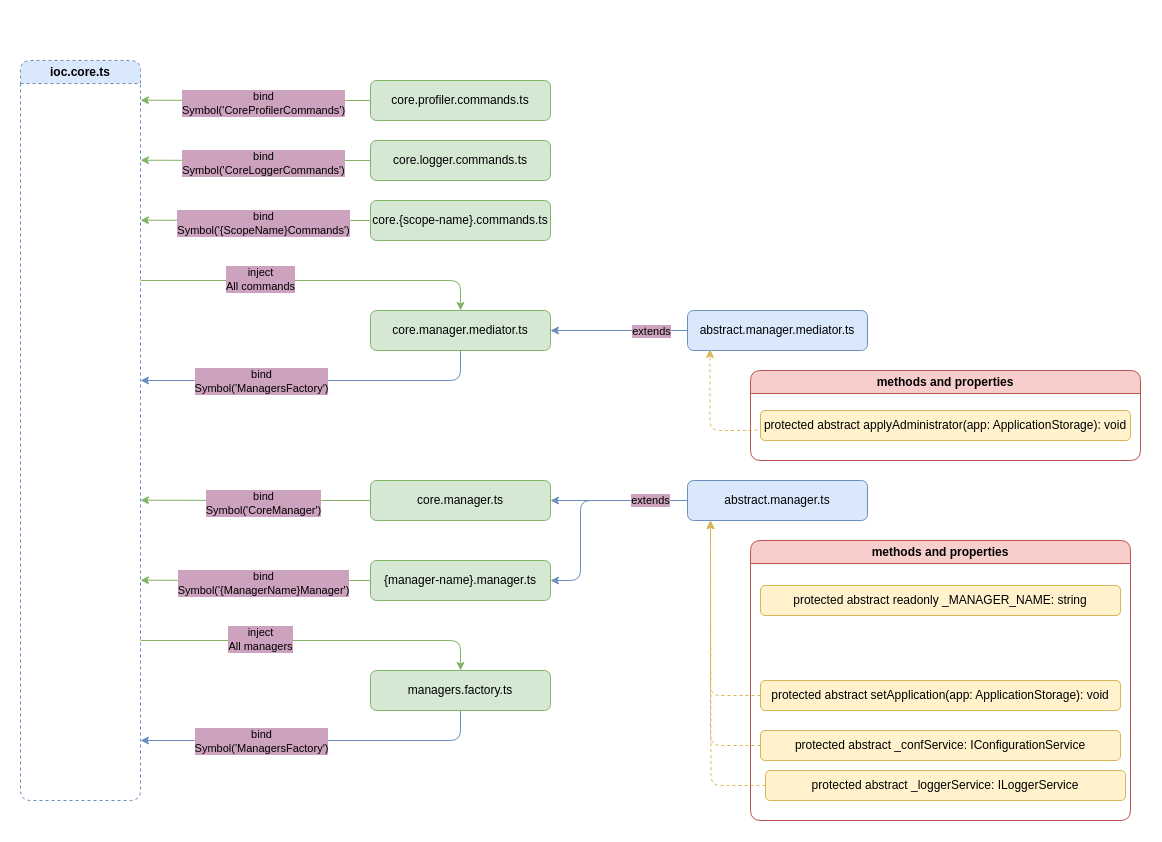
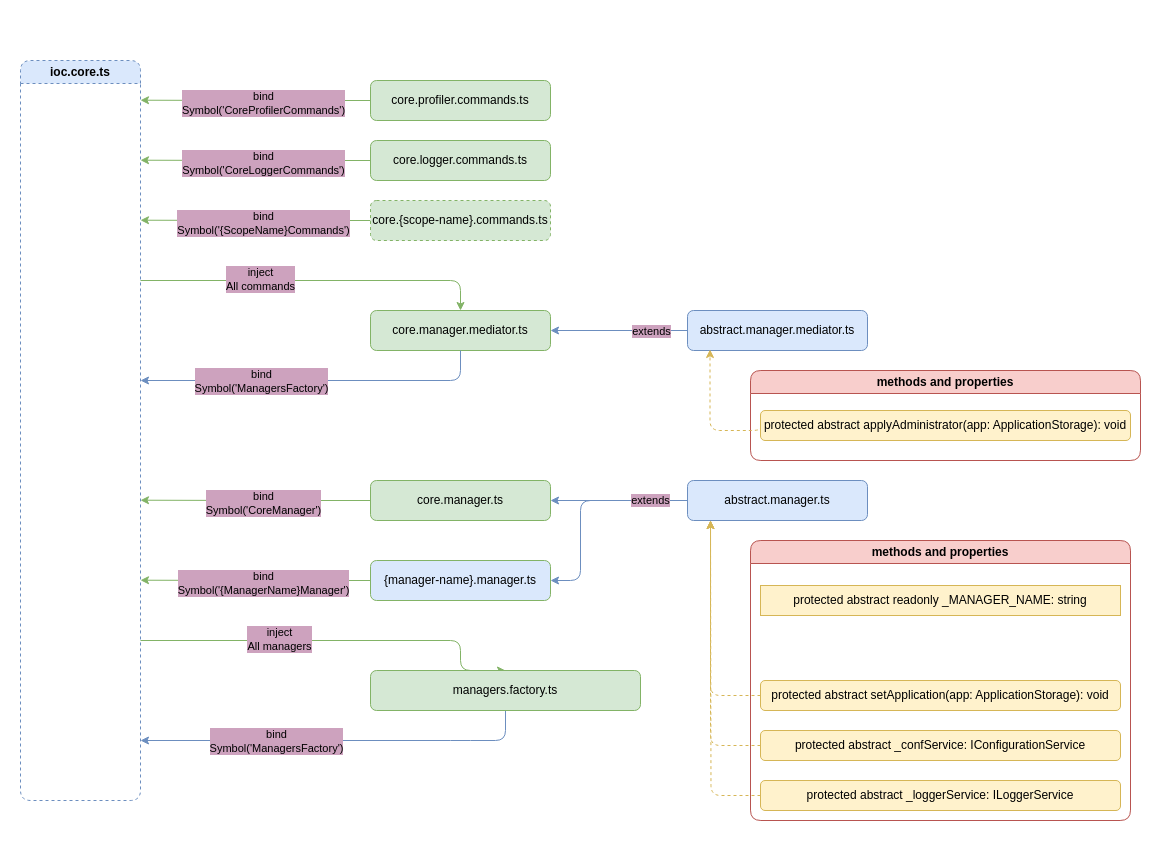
(461, 221) -> (461, 221)
(461, 581) -> (461, 581)
(941, 601) -> (941, 601)
(461, 691) -> (506, 691)
(946, 786) -> (941, 796)
